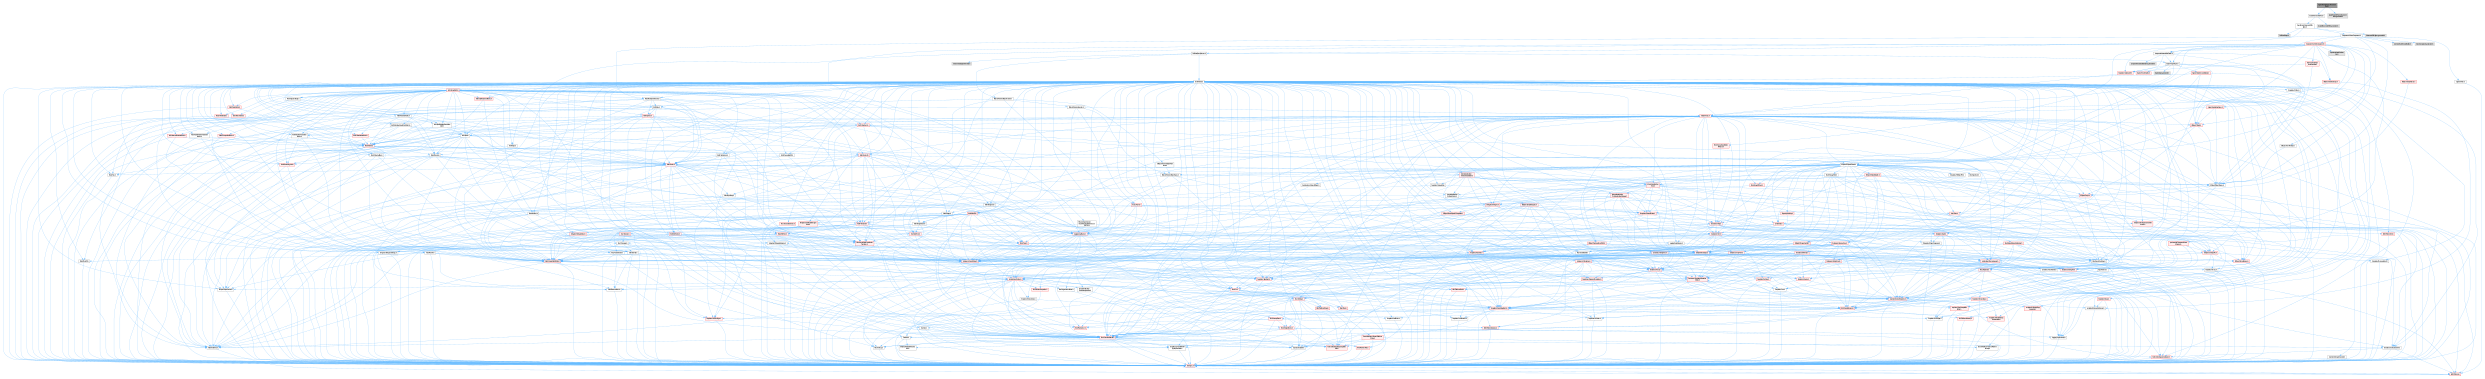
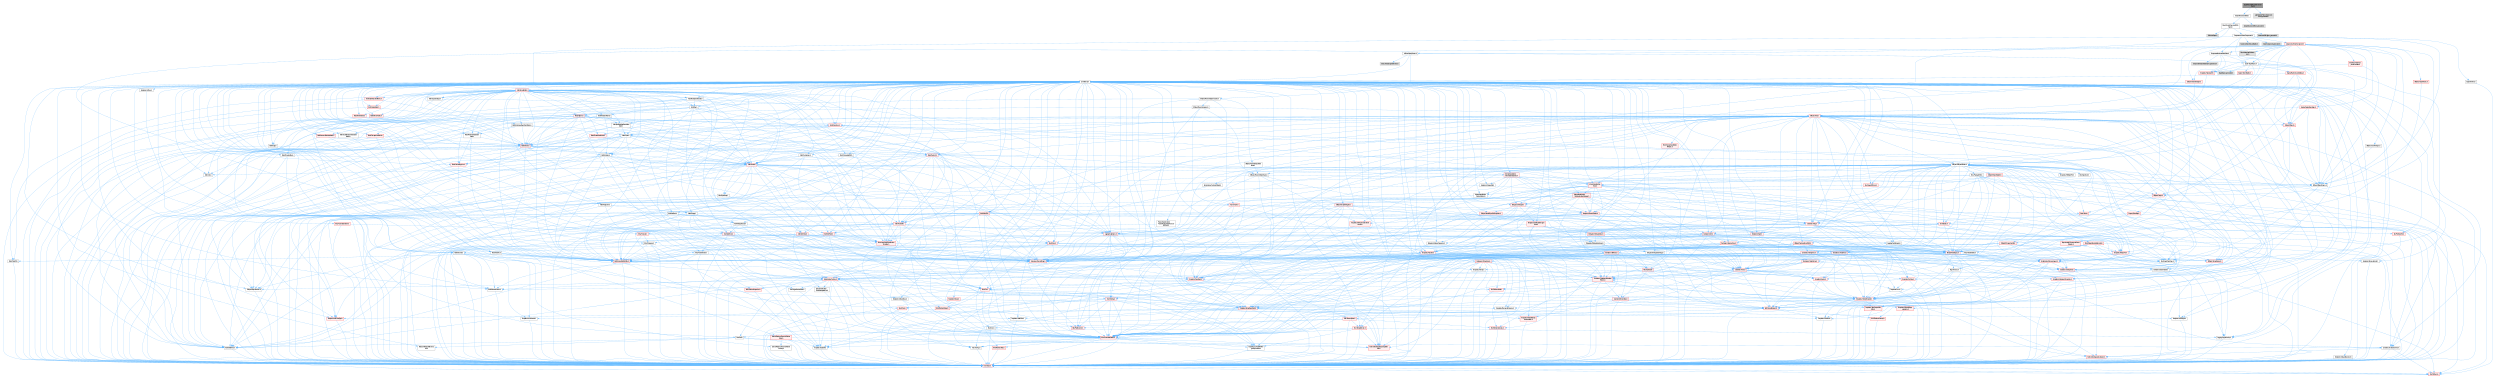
(1733, 84) -> (1303, 197)
